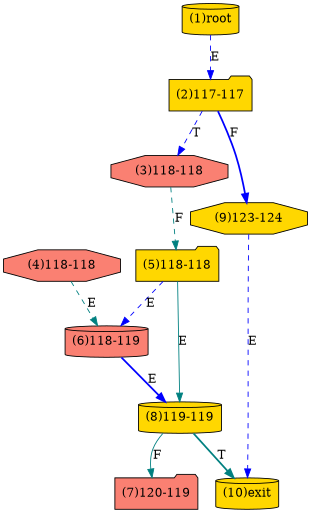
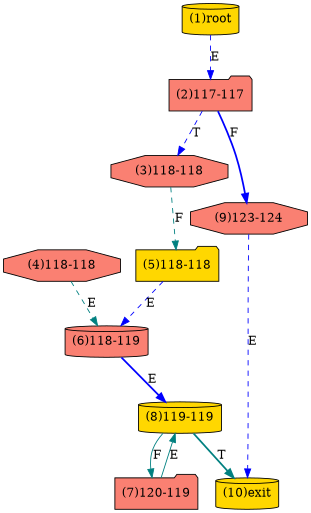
(211, 95) -> (211, 95)
(249, 218) -> (249, 218)
(179, 337) -> (167, 460)
